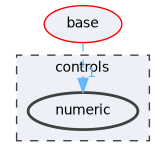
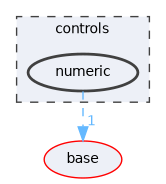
(83, 64) -> (83, 111)
